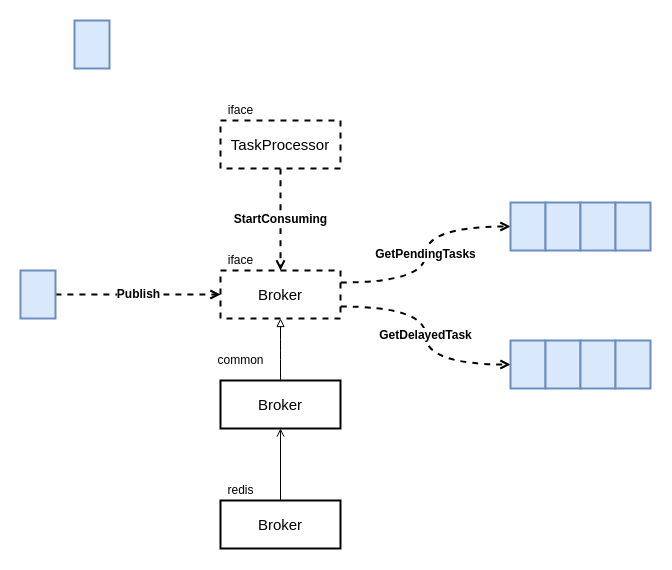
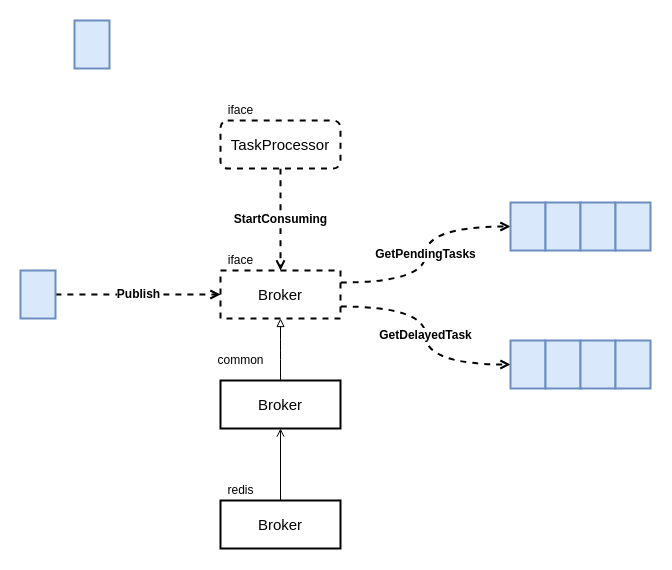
(281, 145) -> (281, 145)
